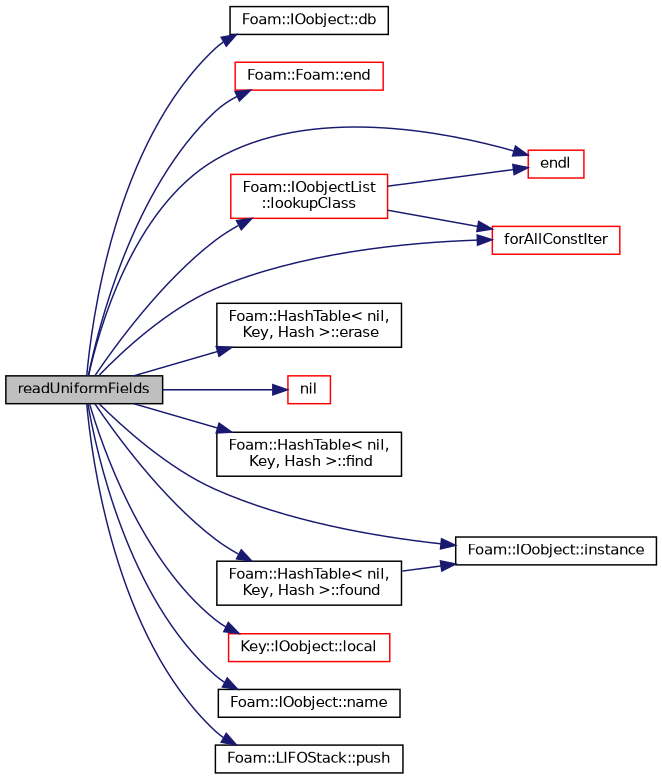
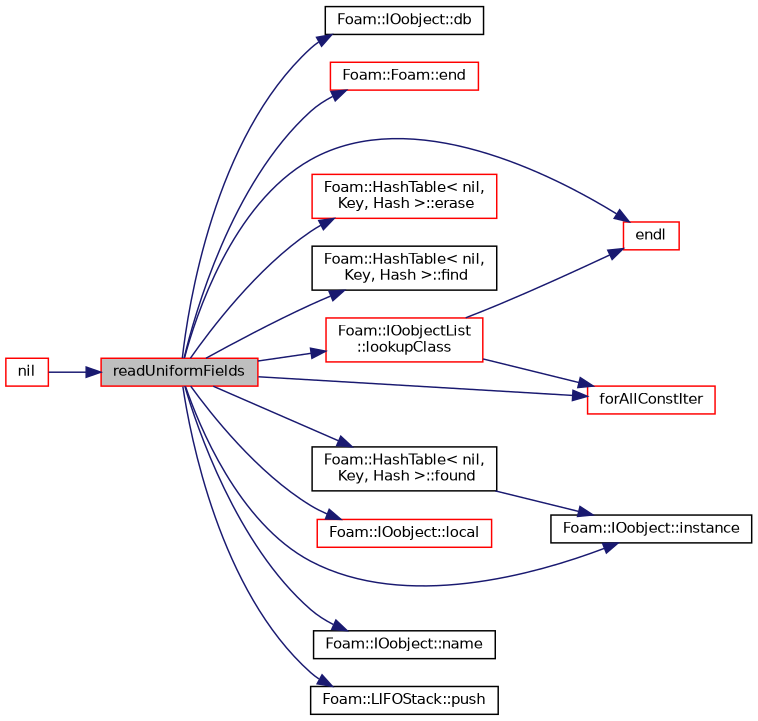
(309, 325) -> (404, 196)
(84, 390) -> (179, 372)
(218, 390) -> (67, 372)
(309, 648) -> (404, 533)
